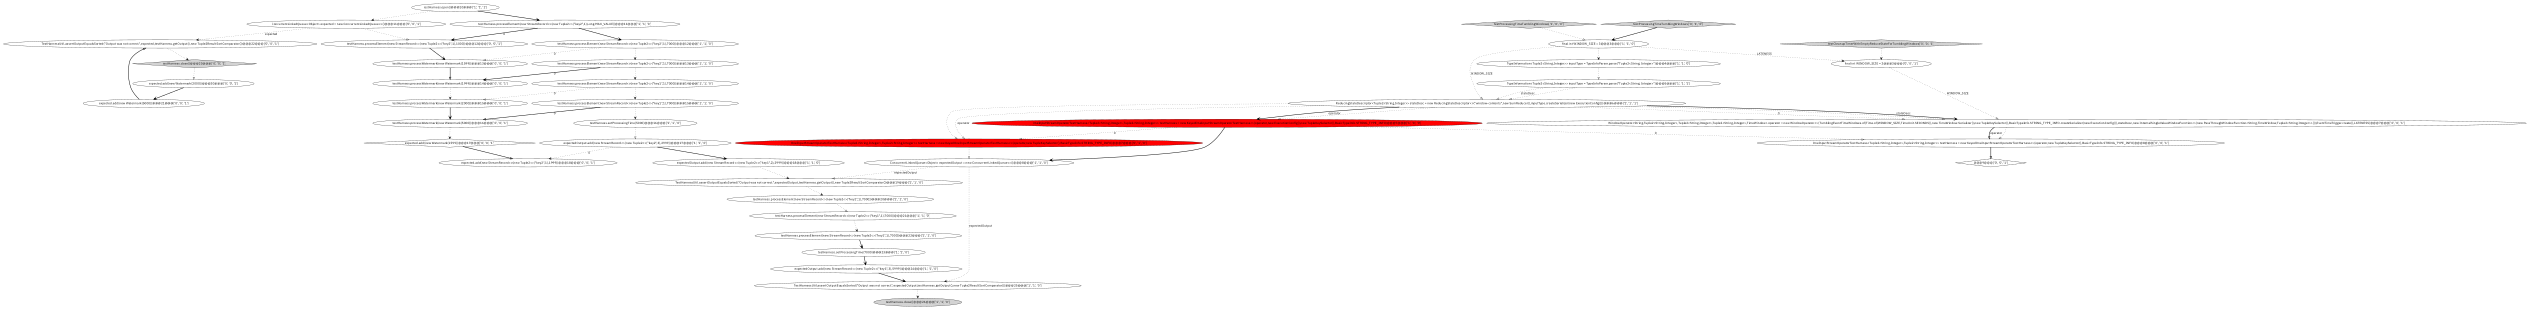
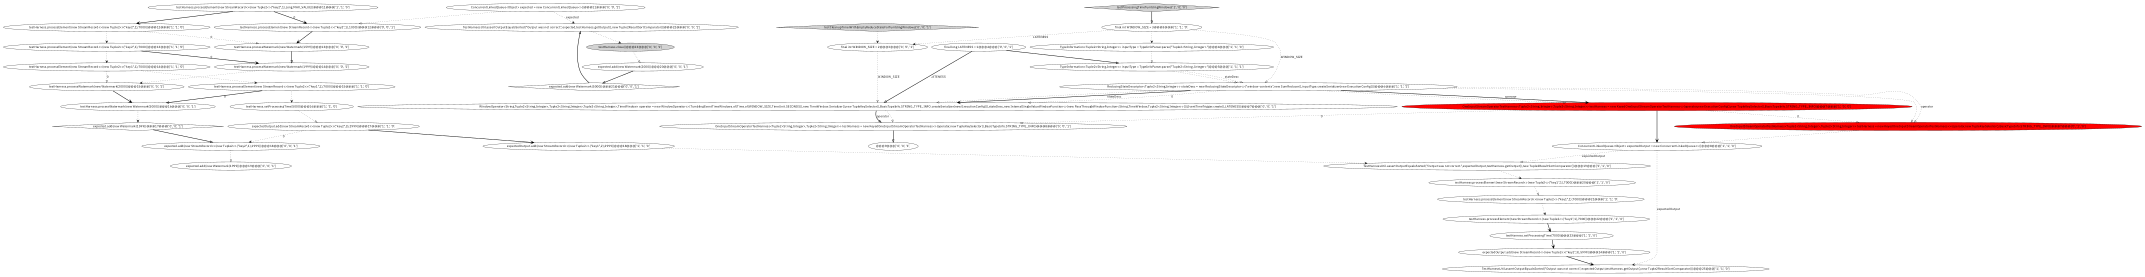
(455, 8) -> none
(1668, 24) -> none
(1562, 33) -> (1152, 16)
none -> (979, 47)
(195, 64) -> (630, 47)
(170, 93) -> (619, 77)
(144, 103) -> (594, 87)
(1991, 163) -> (893, 146)
none -> (231, 166)
(918, 302) -> none
